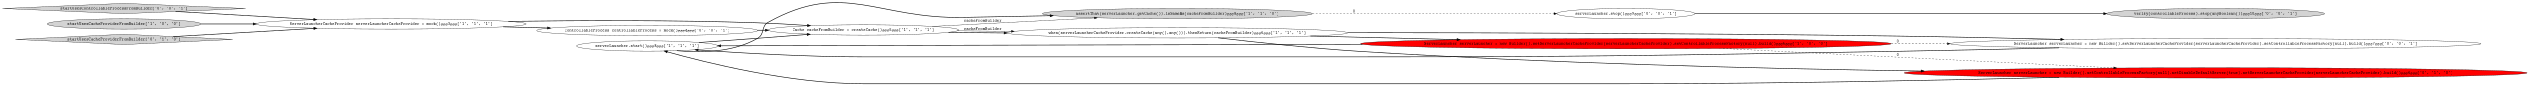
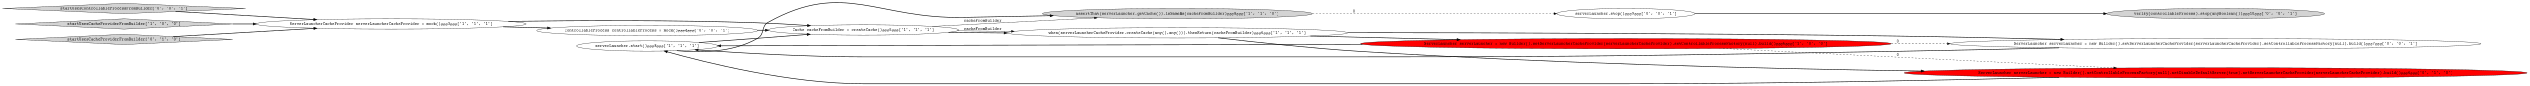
(124, 24) -> (124, 24)
